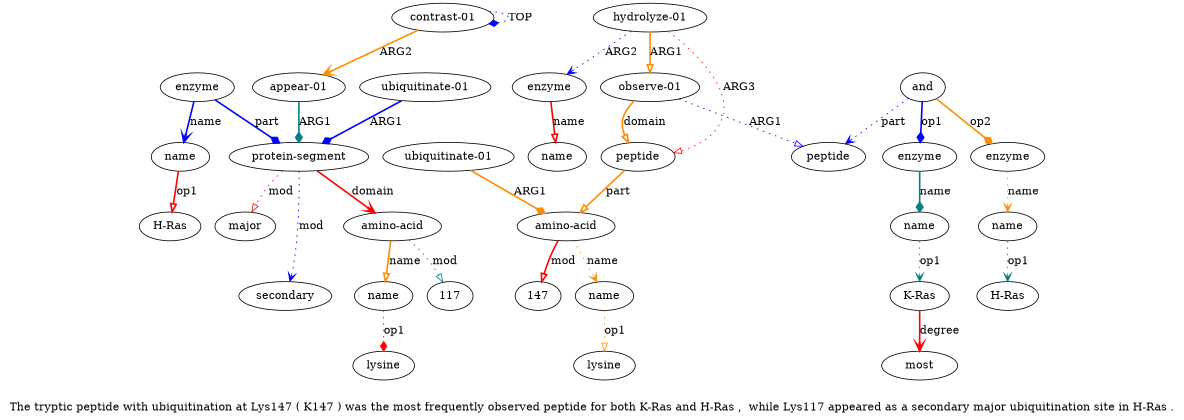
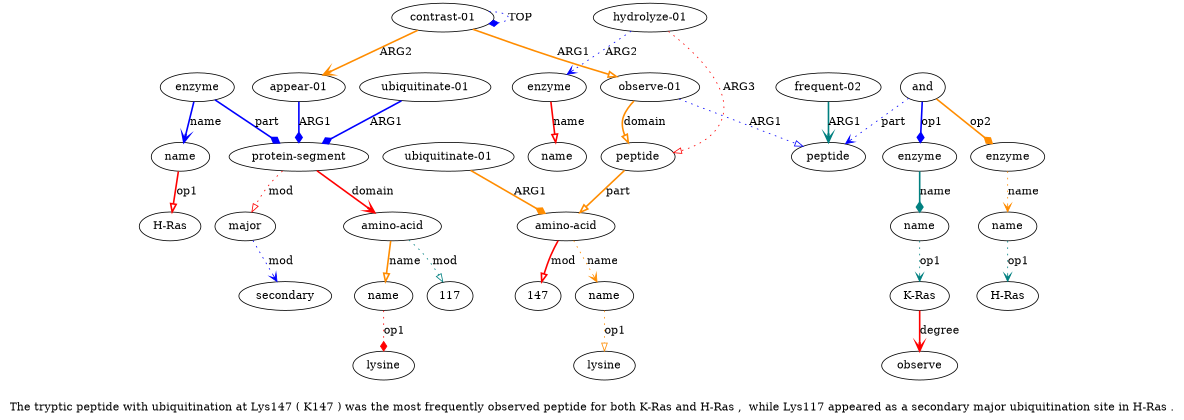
(650, 48) -> (540, 53)
none -> (828, 87)
(299, 117) -> (299, 117)
(298, 223) -> (263, 258)
(920, 366) -> (920, 366)
